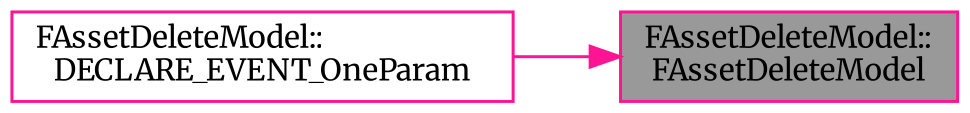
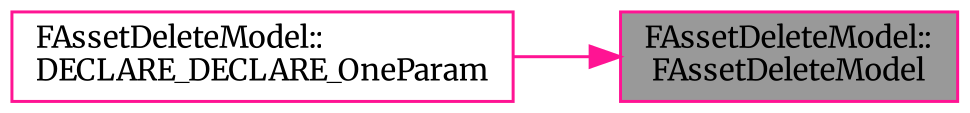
(263, 57) -> (263, 57)
